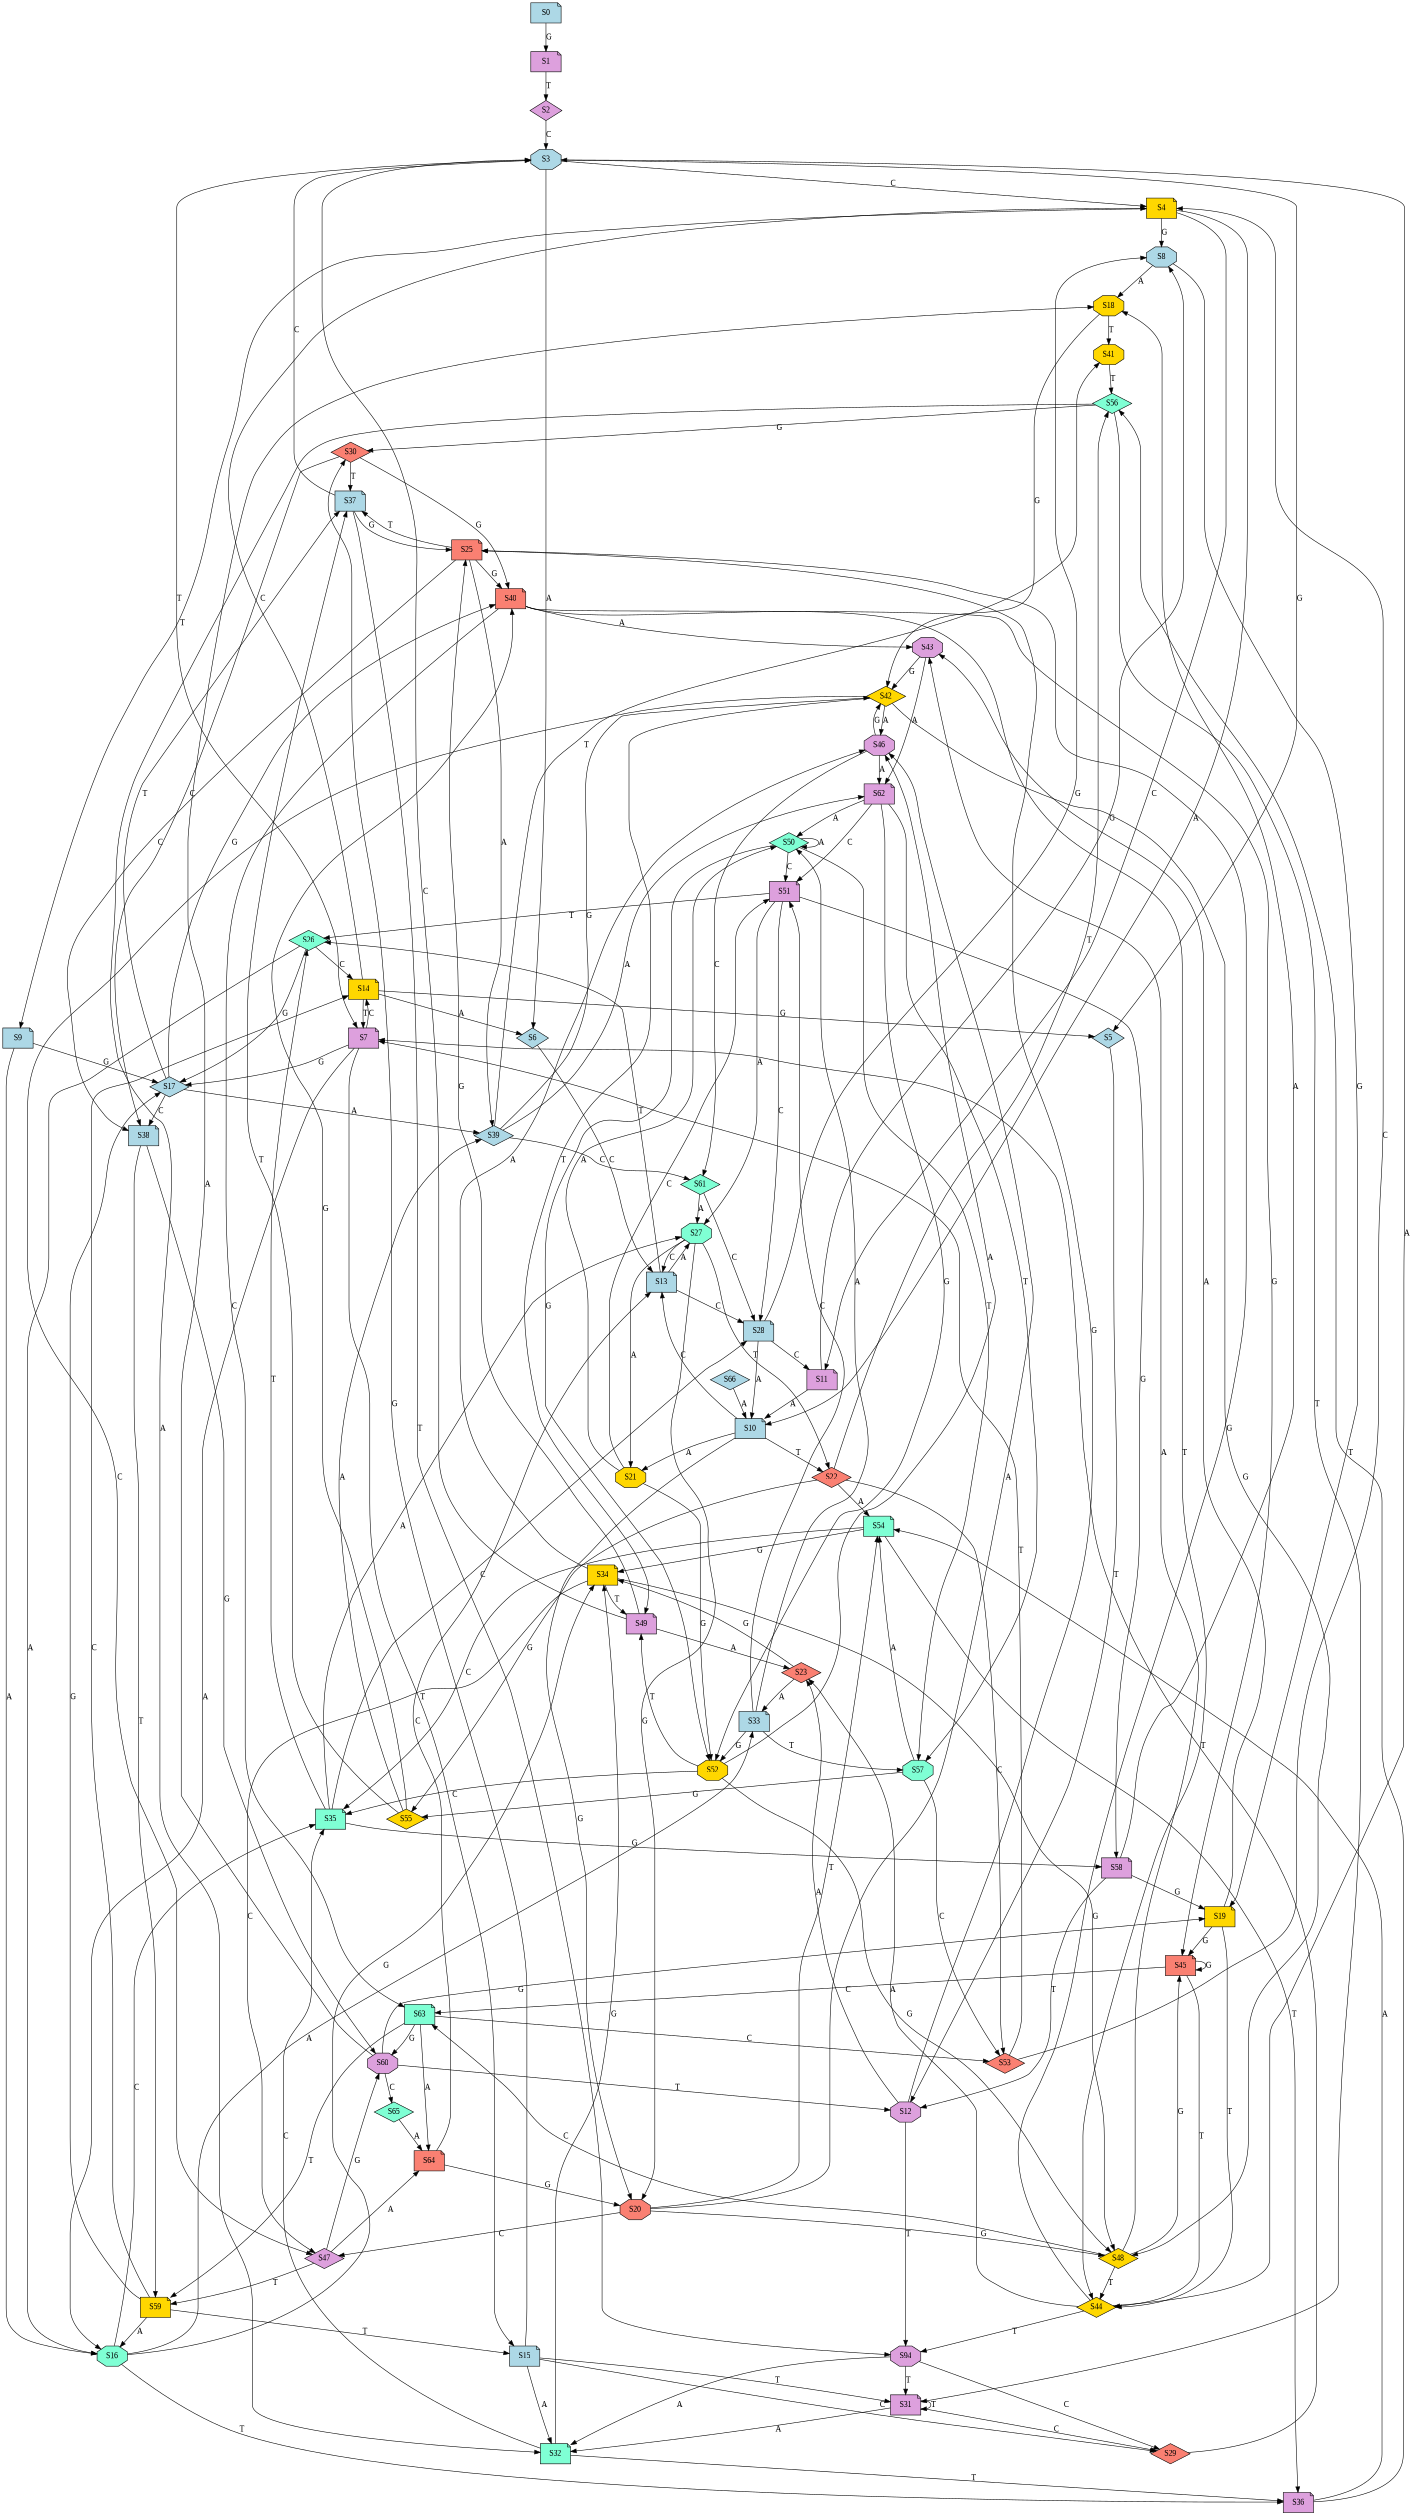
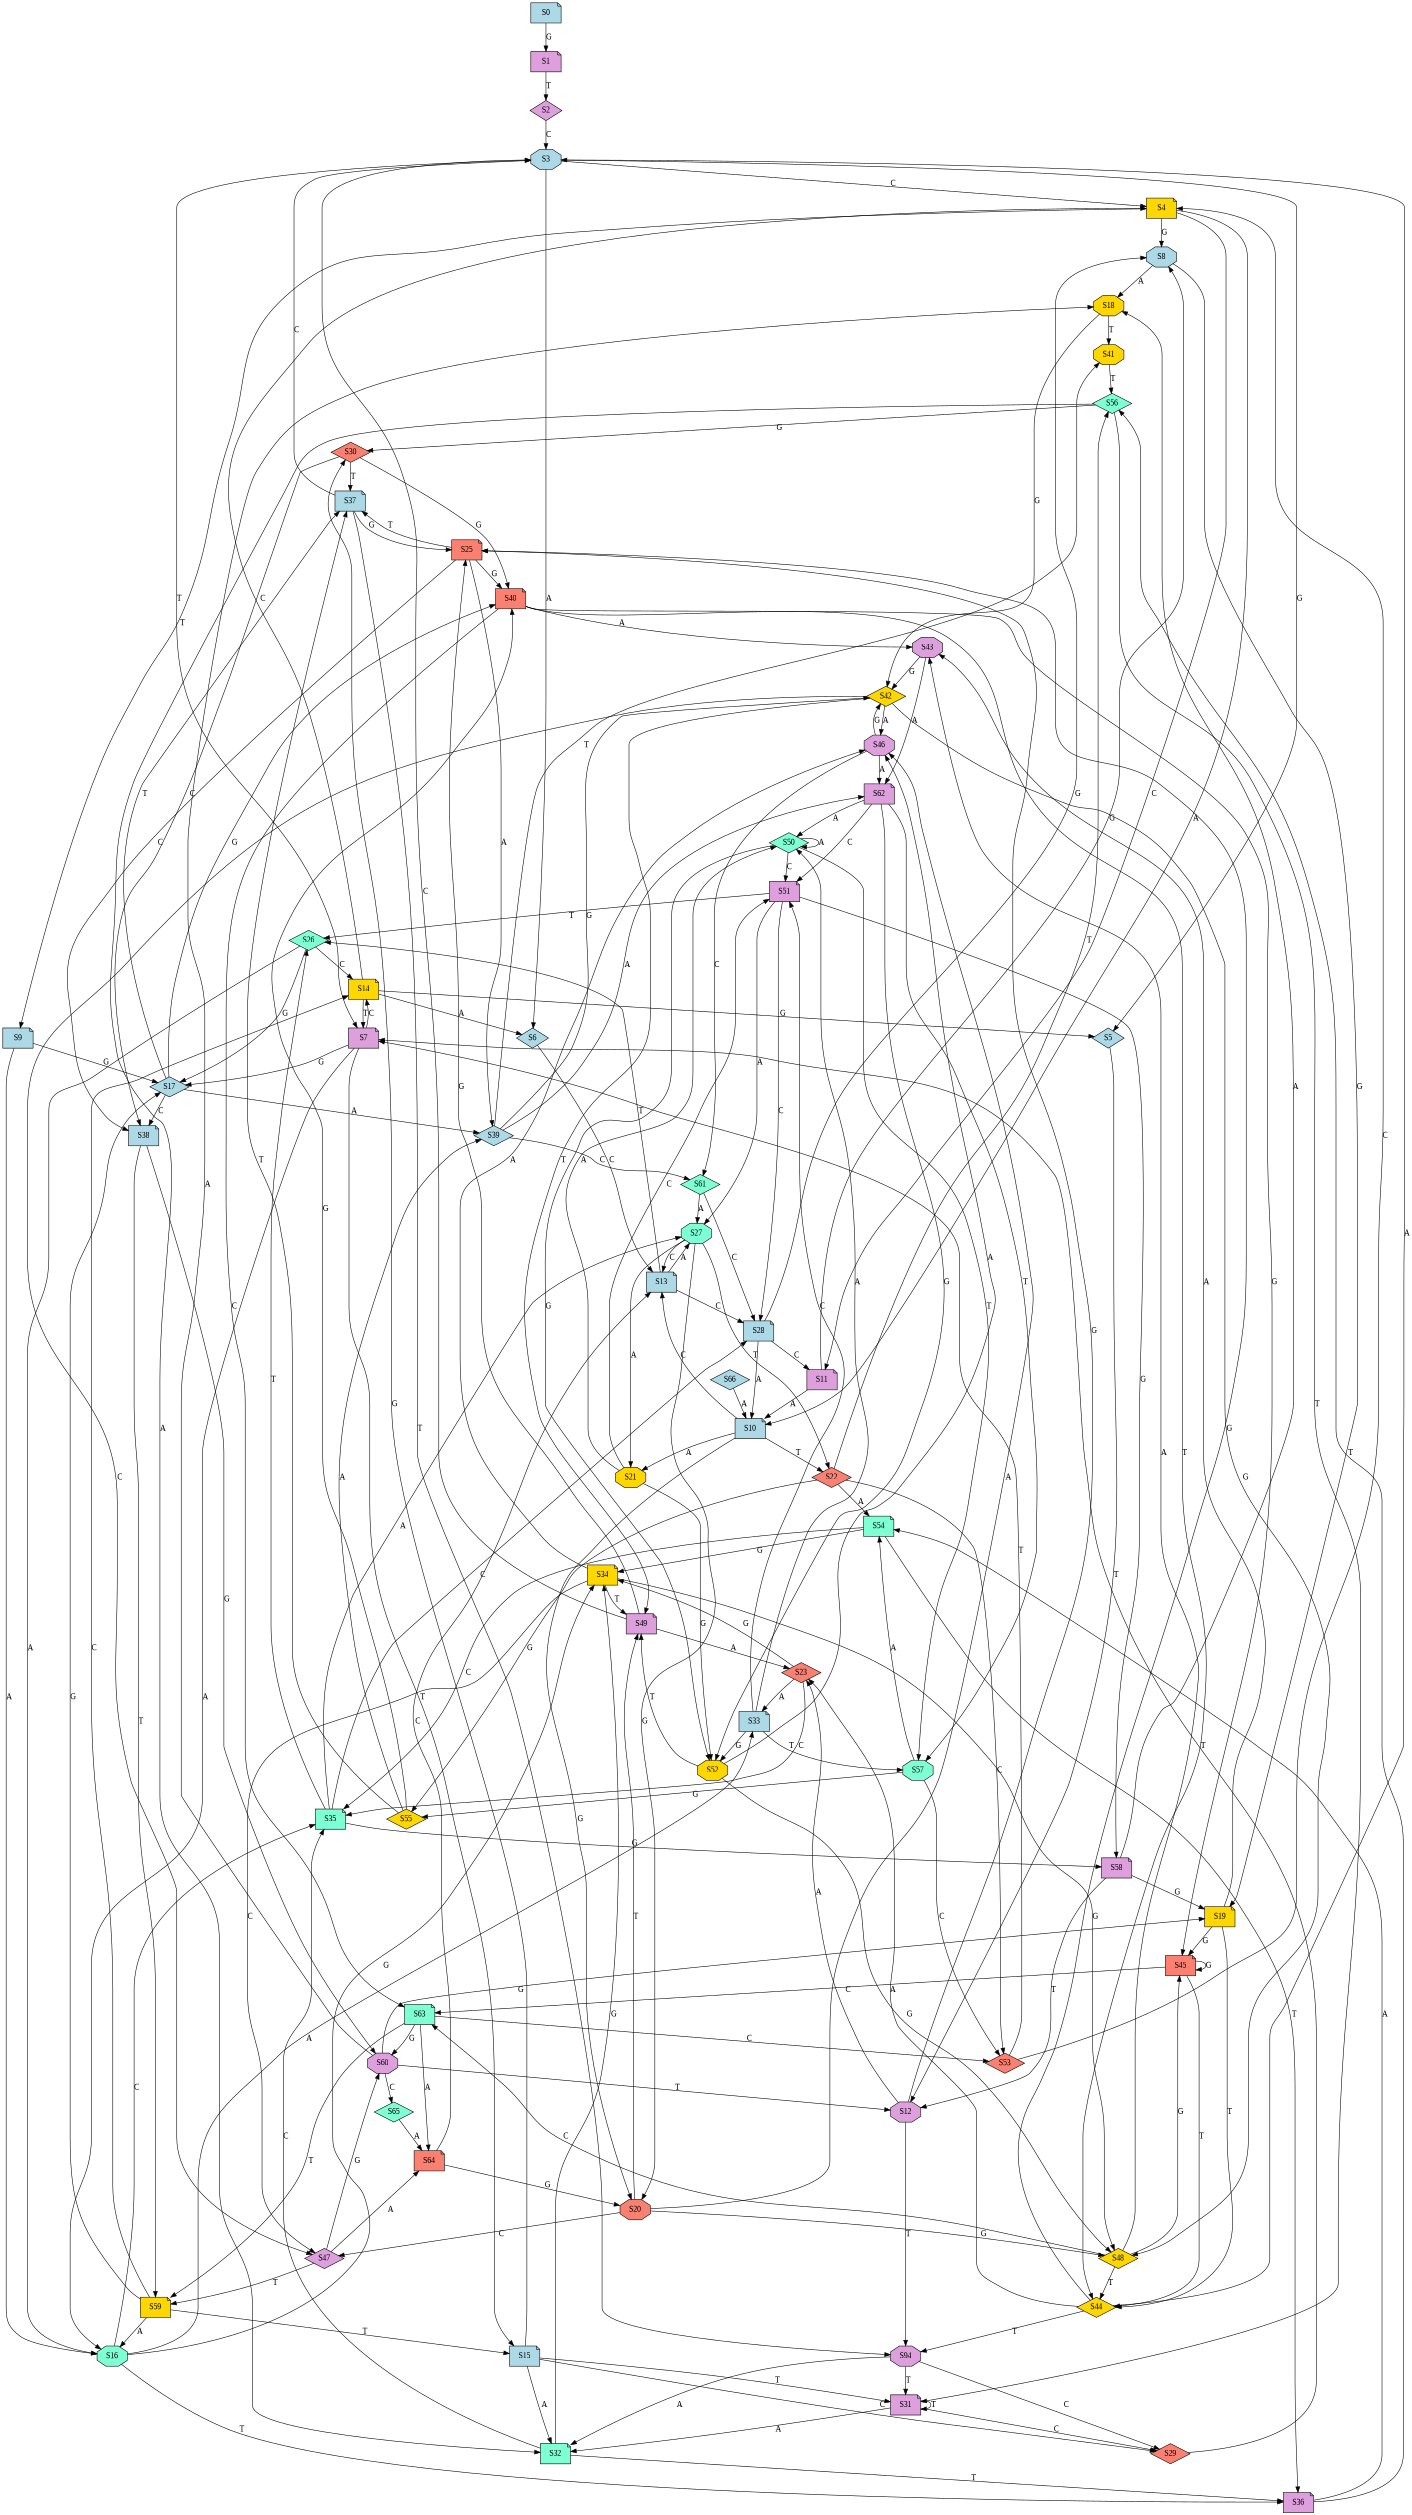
(514, 1783) -> (612, 1792)
(812, 1931) -> (633, 1919)
